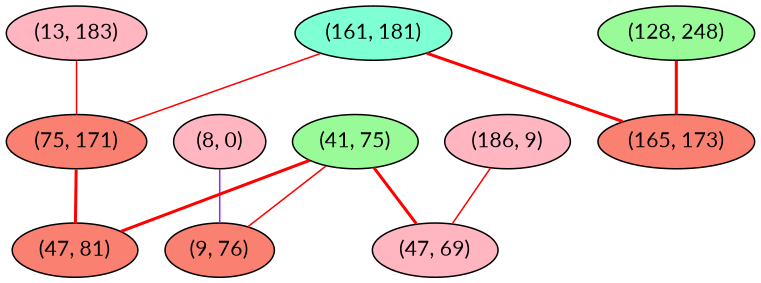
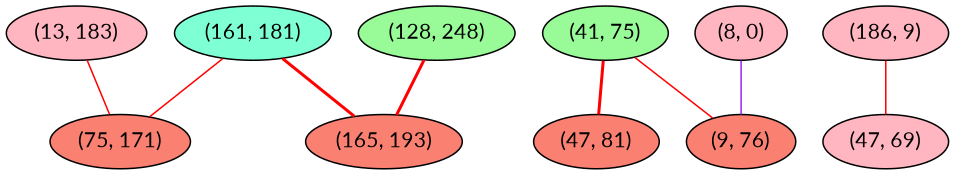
(676, 142) -> (384, 142)
(76, 196) -> none
(395, 196) -> none
